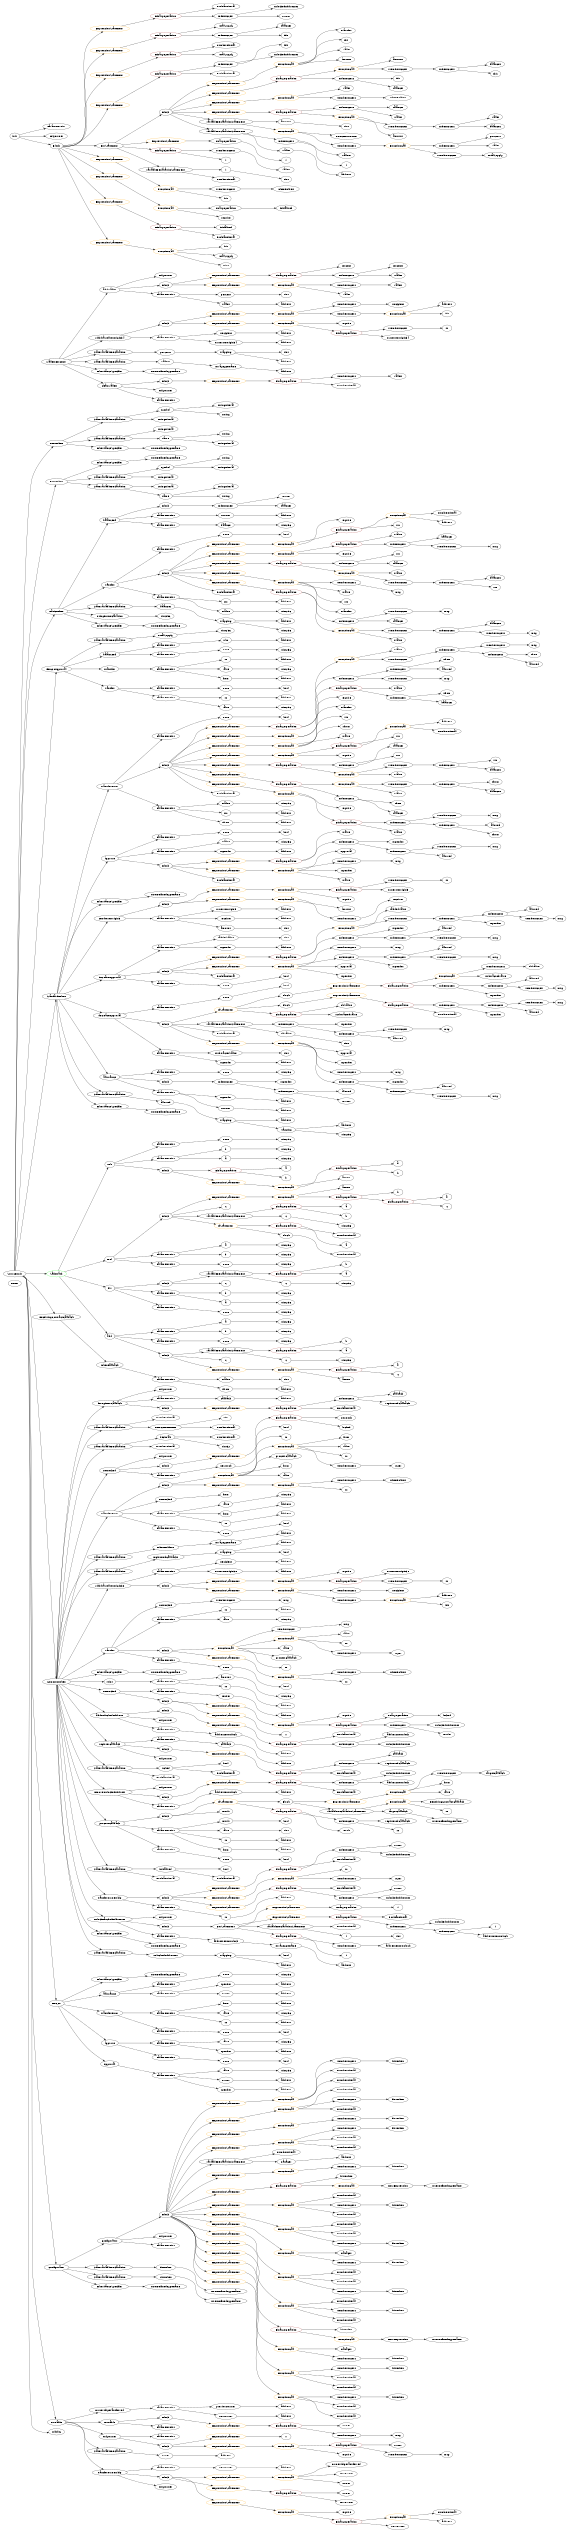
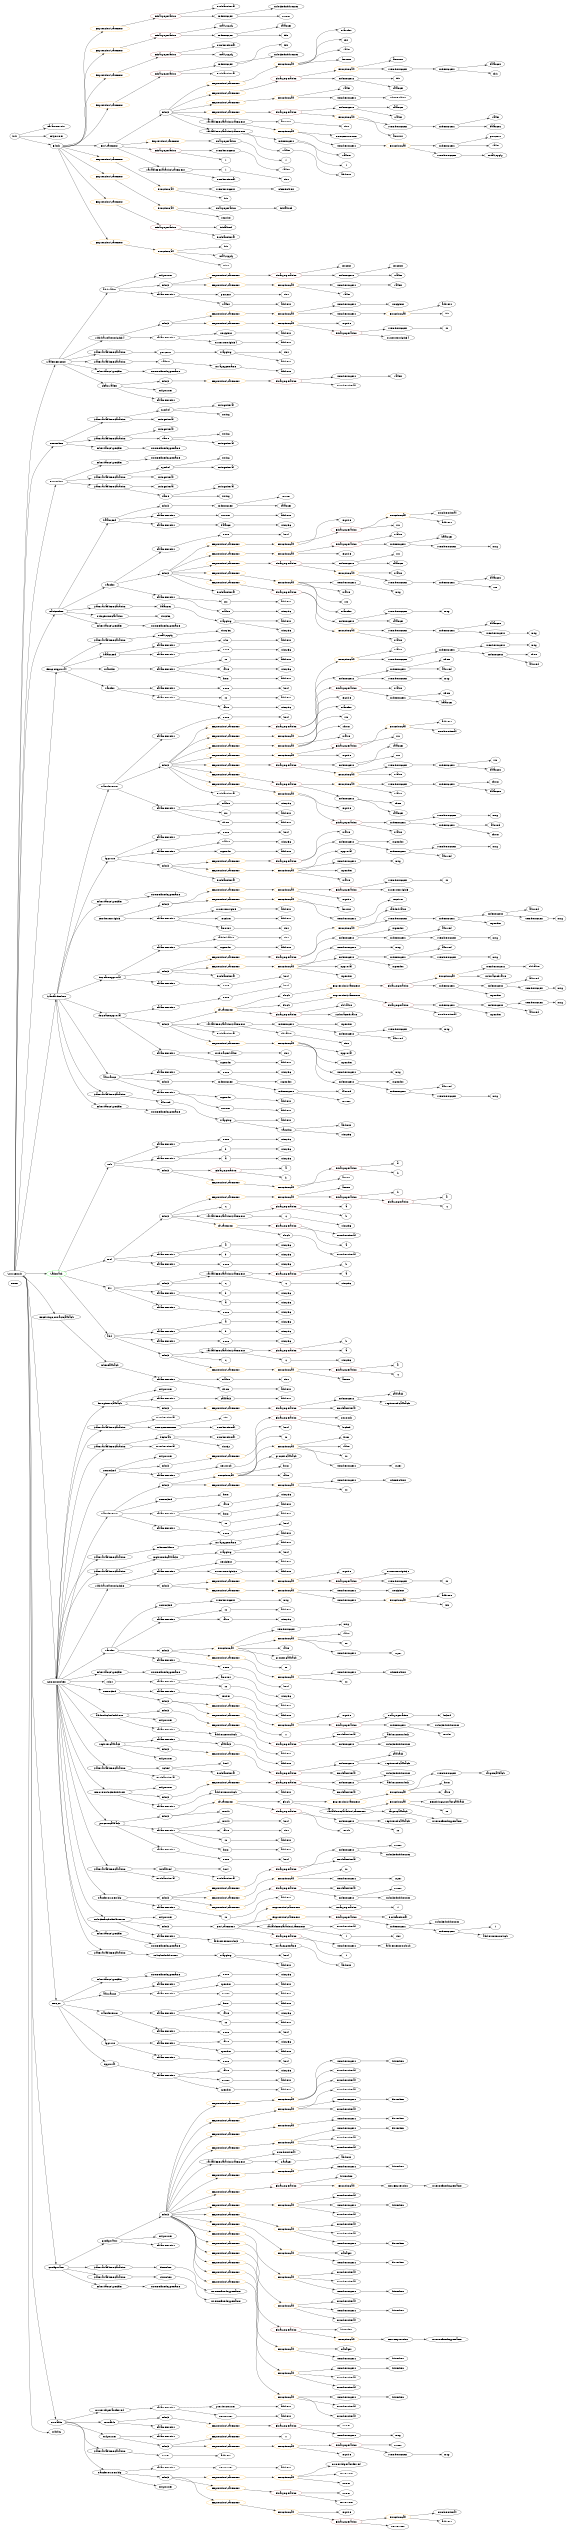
none -> (19, 817)
(83, 958) -> none
